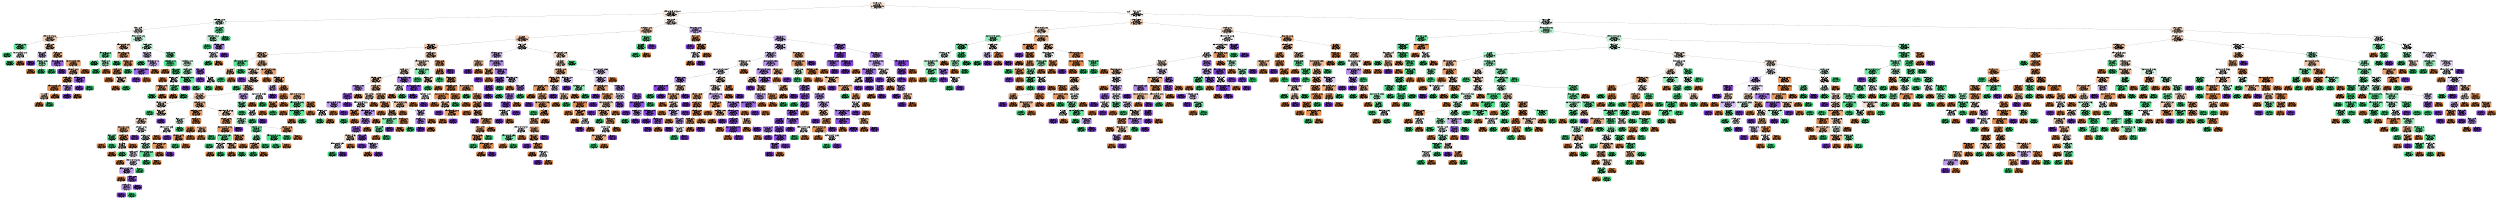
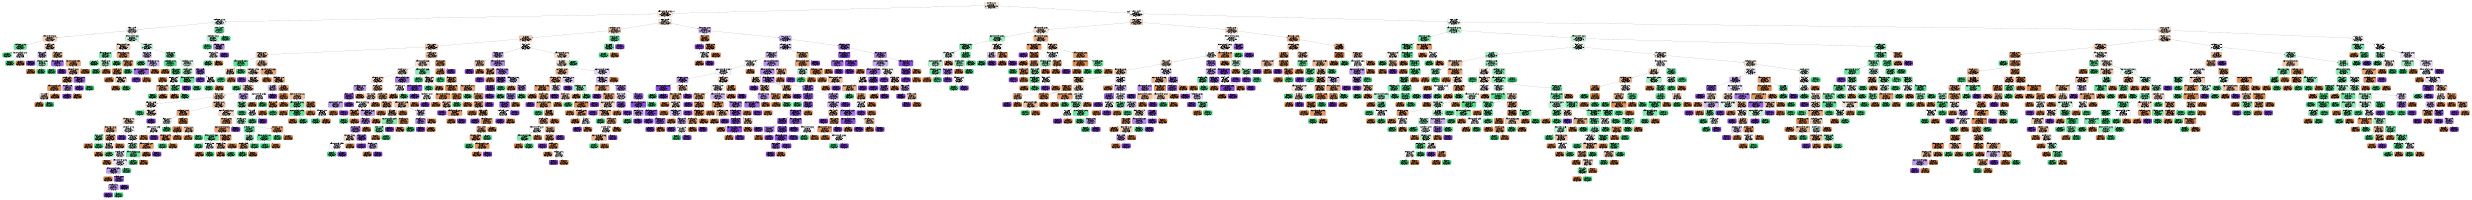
(2094, 96) -> (2074, 96)
none -> (845, 105)
none -> (793, 138)
